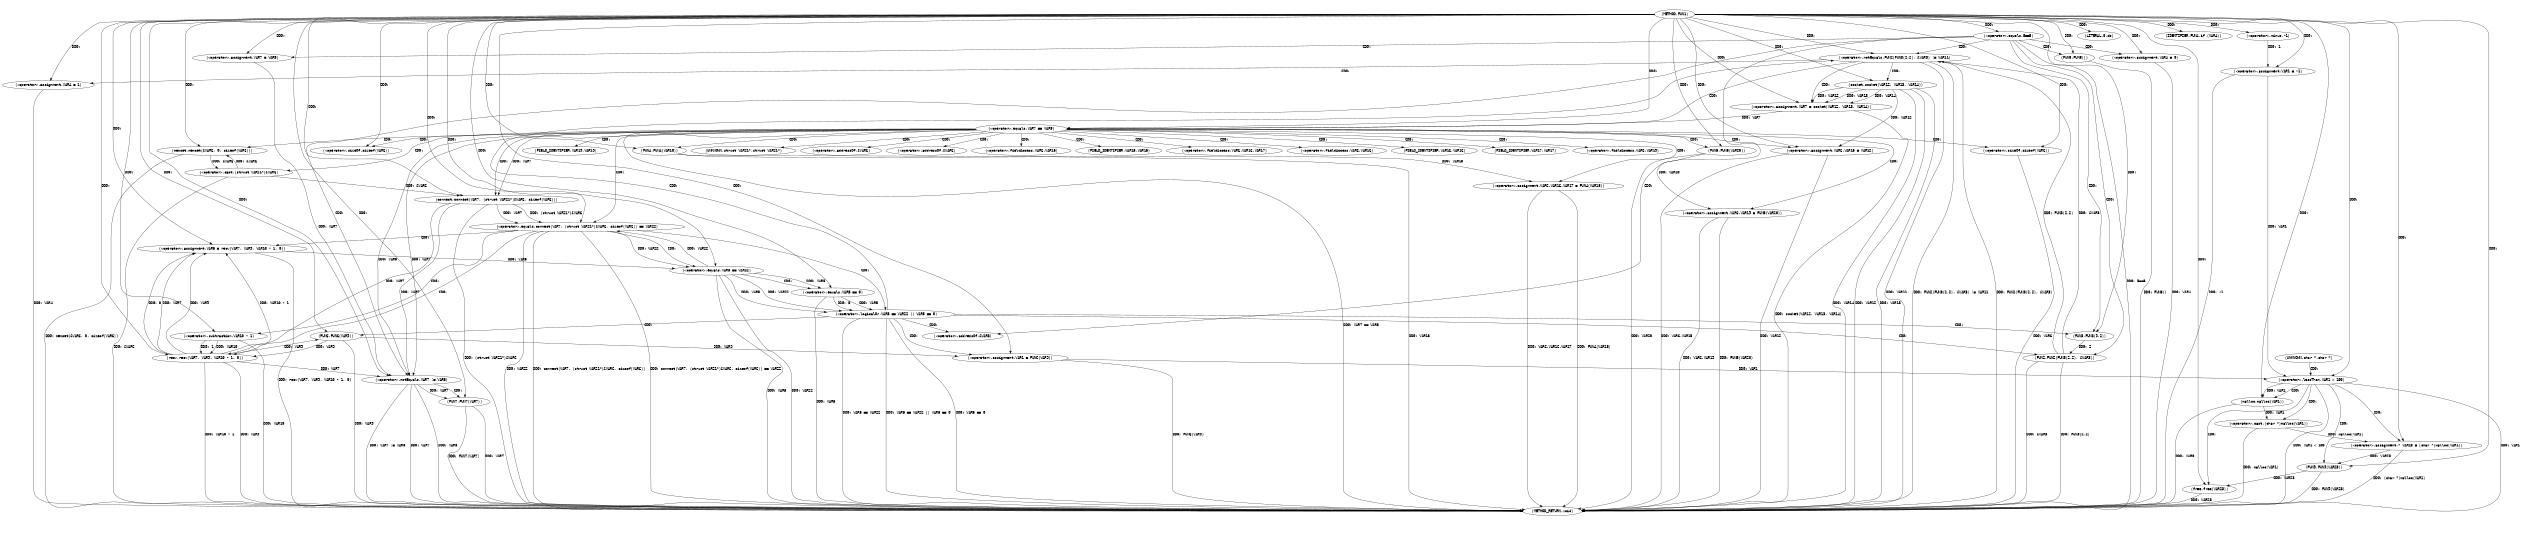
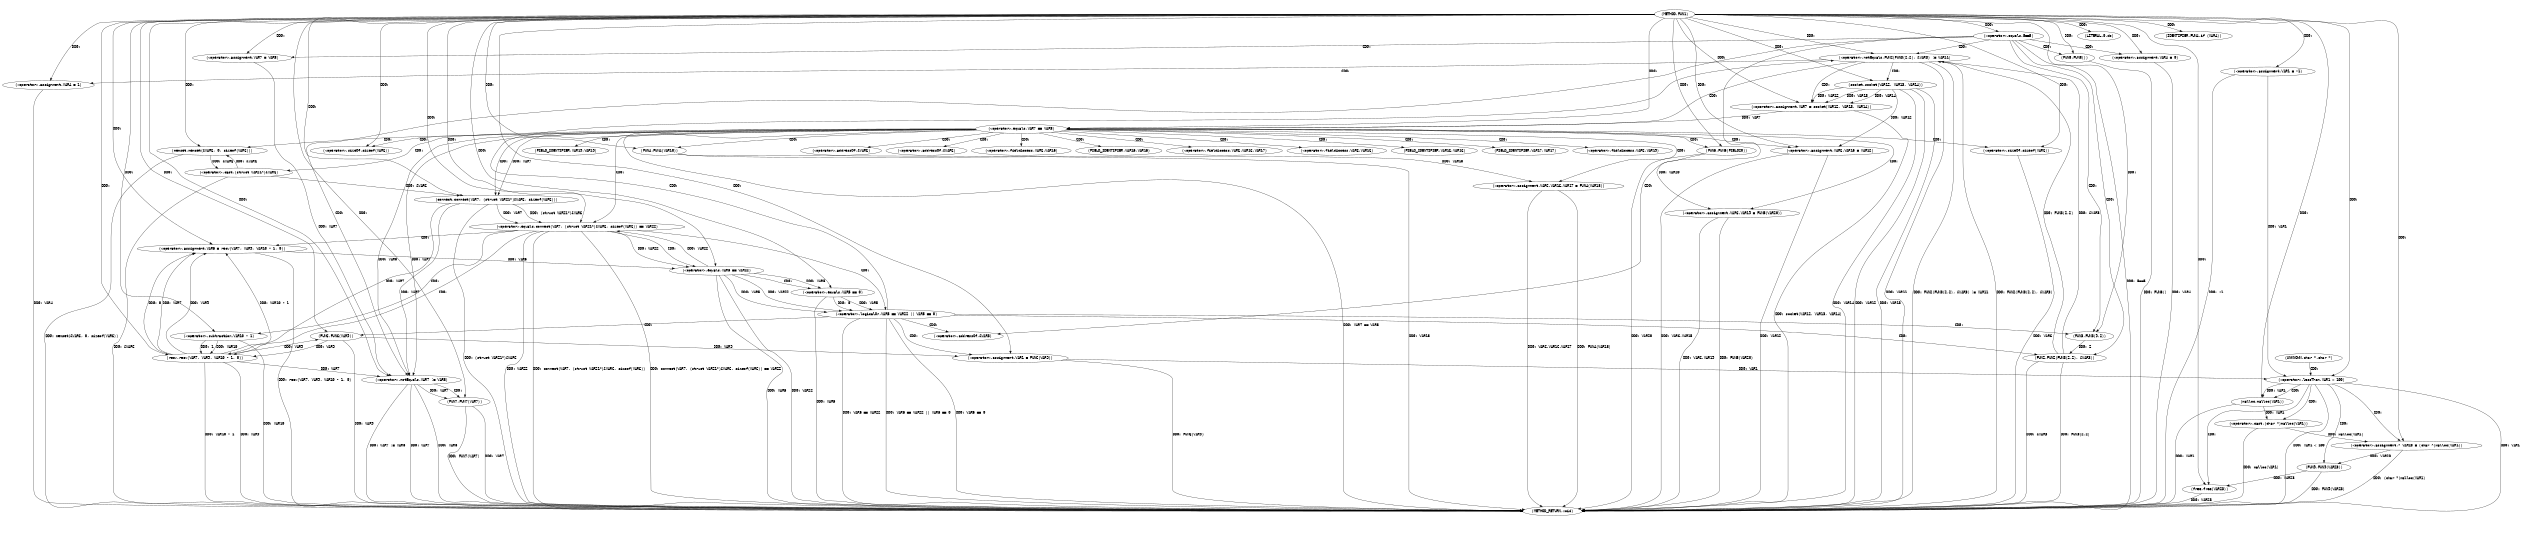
(2370, 23) -> none
(2268, 36) -> none
(744, 151) -> none
(1726, 151) -> (1726, 151)
(2185, 457) -> (2185, 457)
